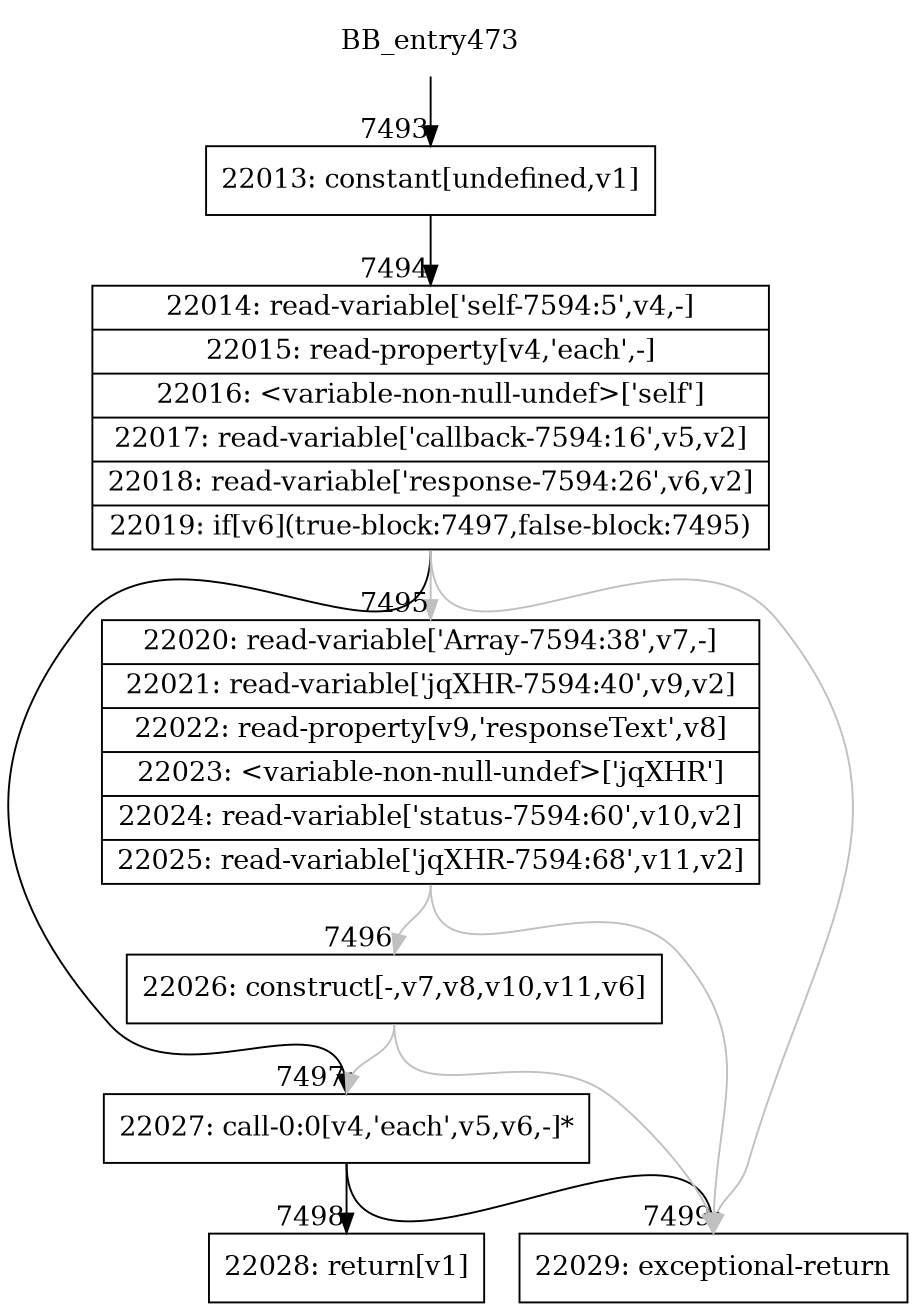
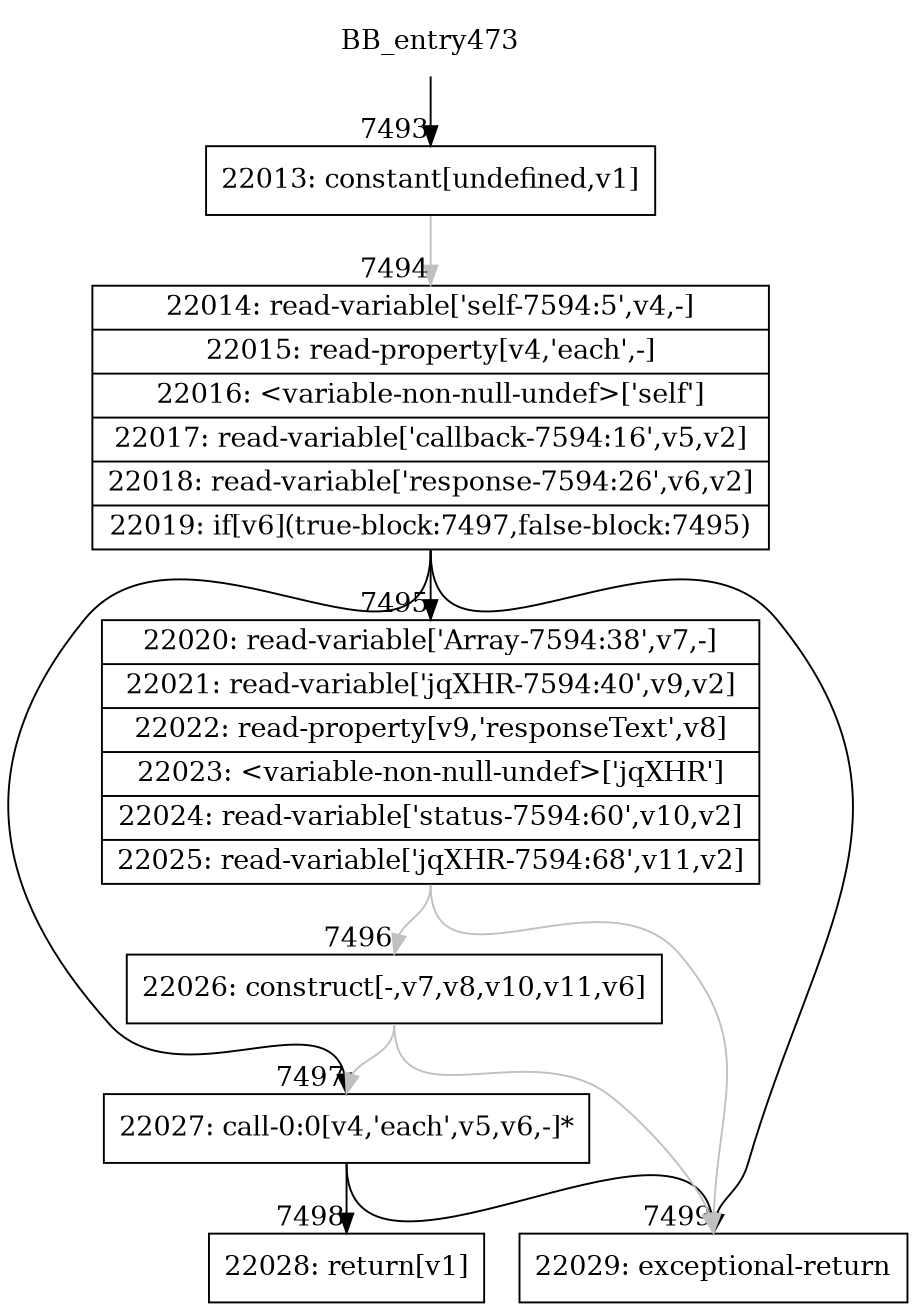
(431, 241) -> (431, 241)
(431, 575) -> (431, 575)
(836, 723) -> (836, 723)
